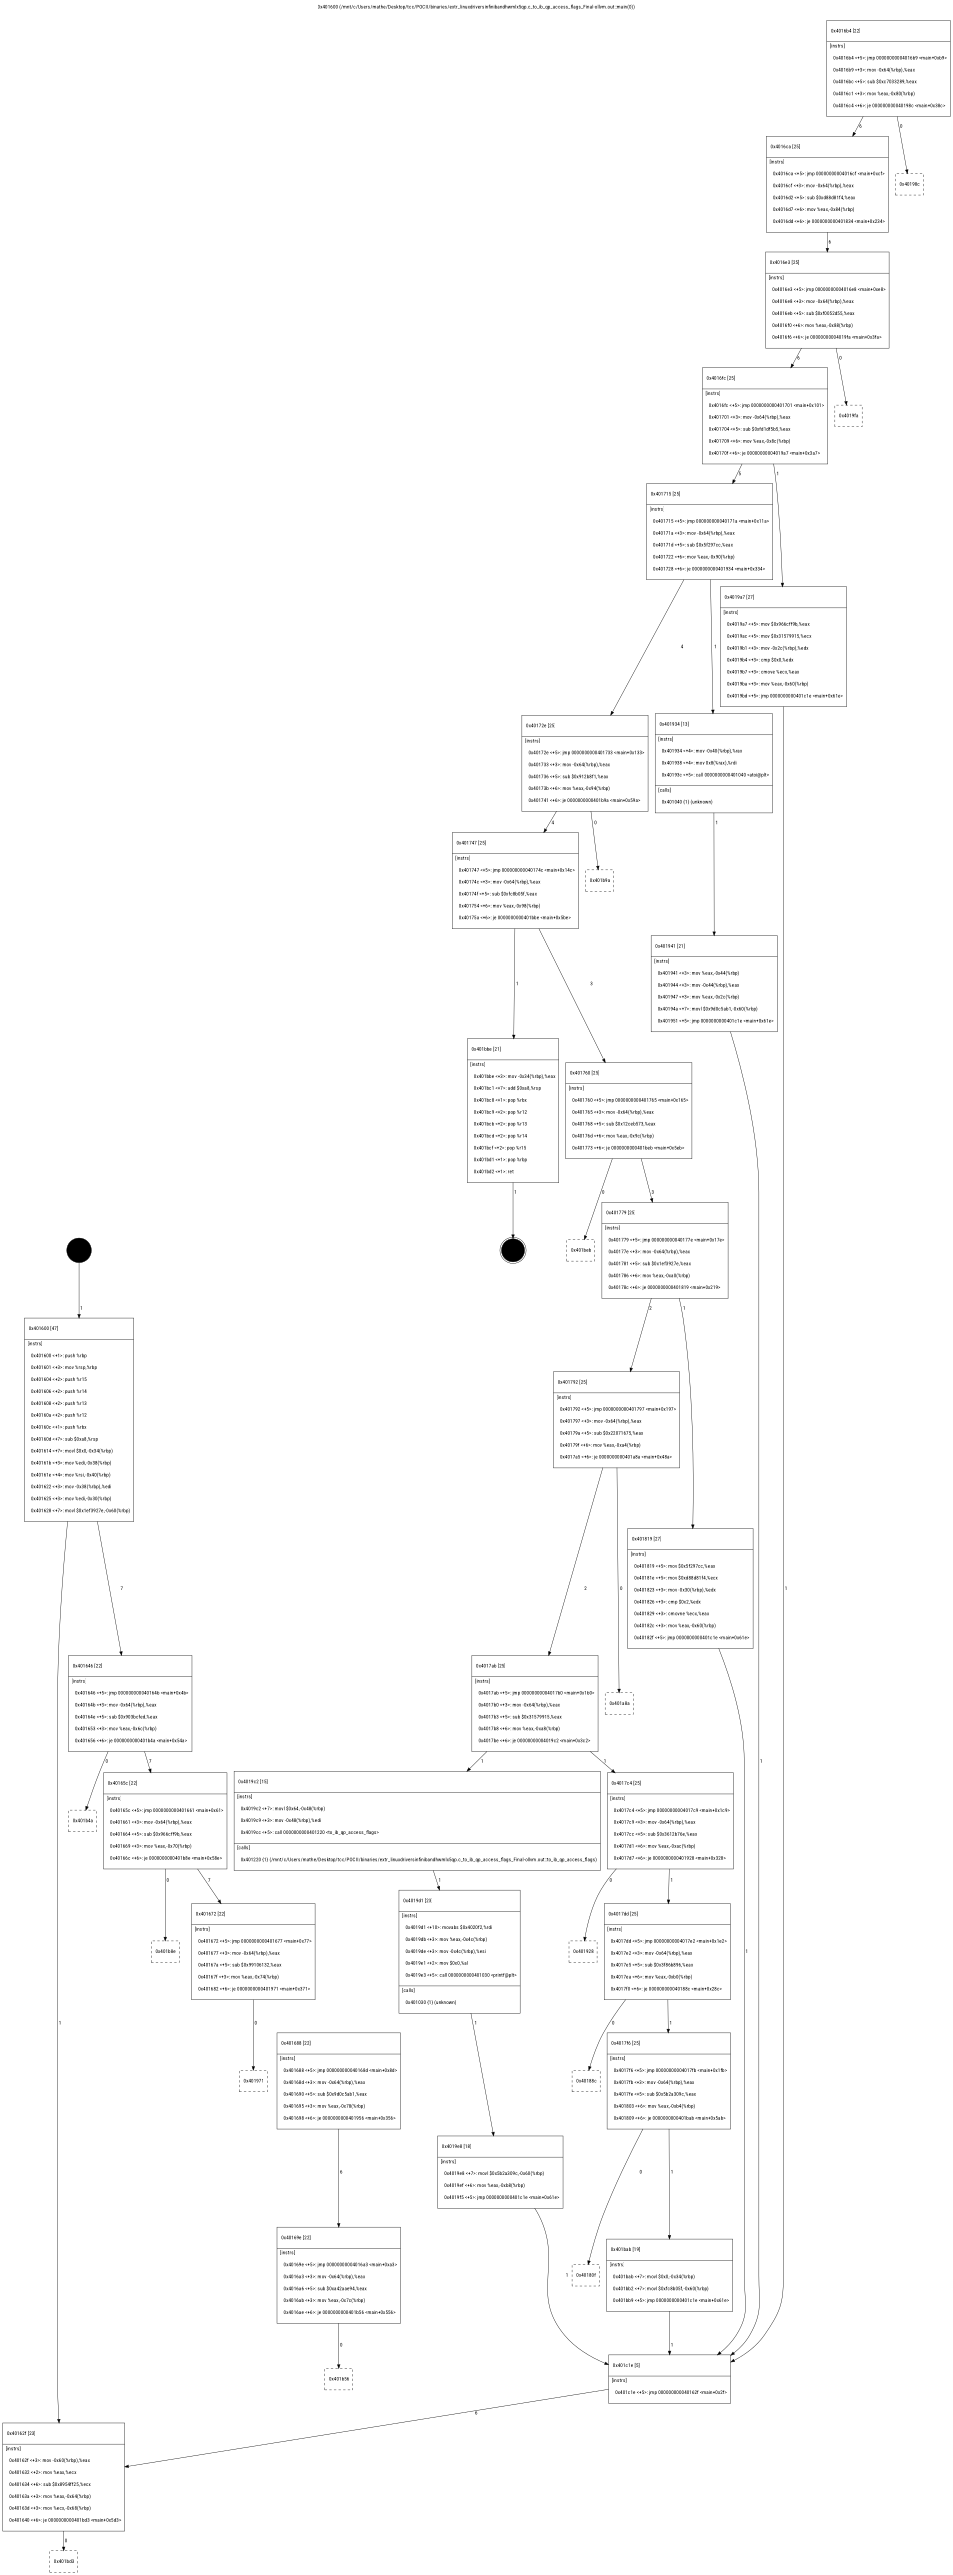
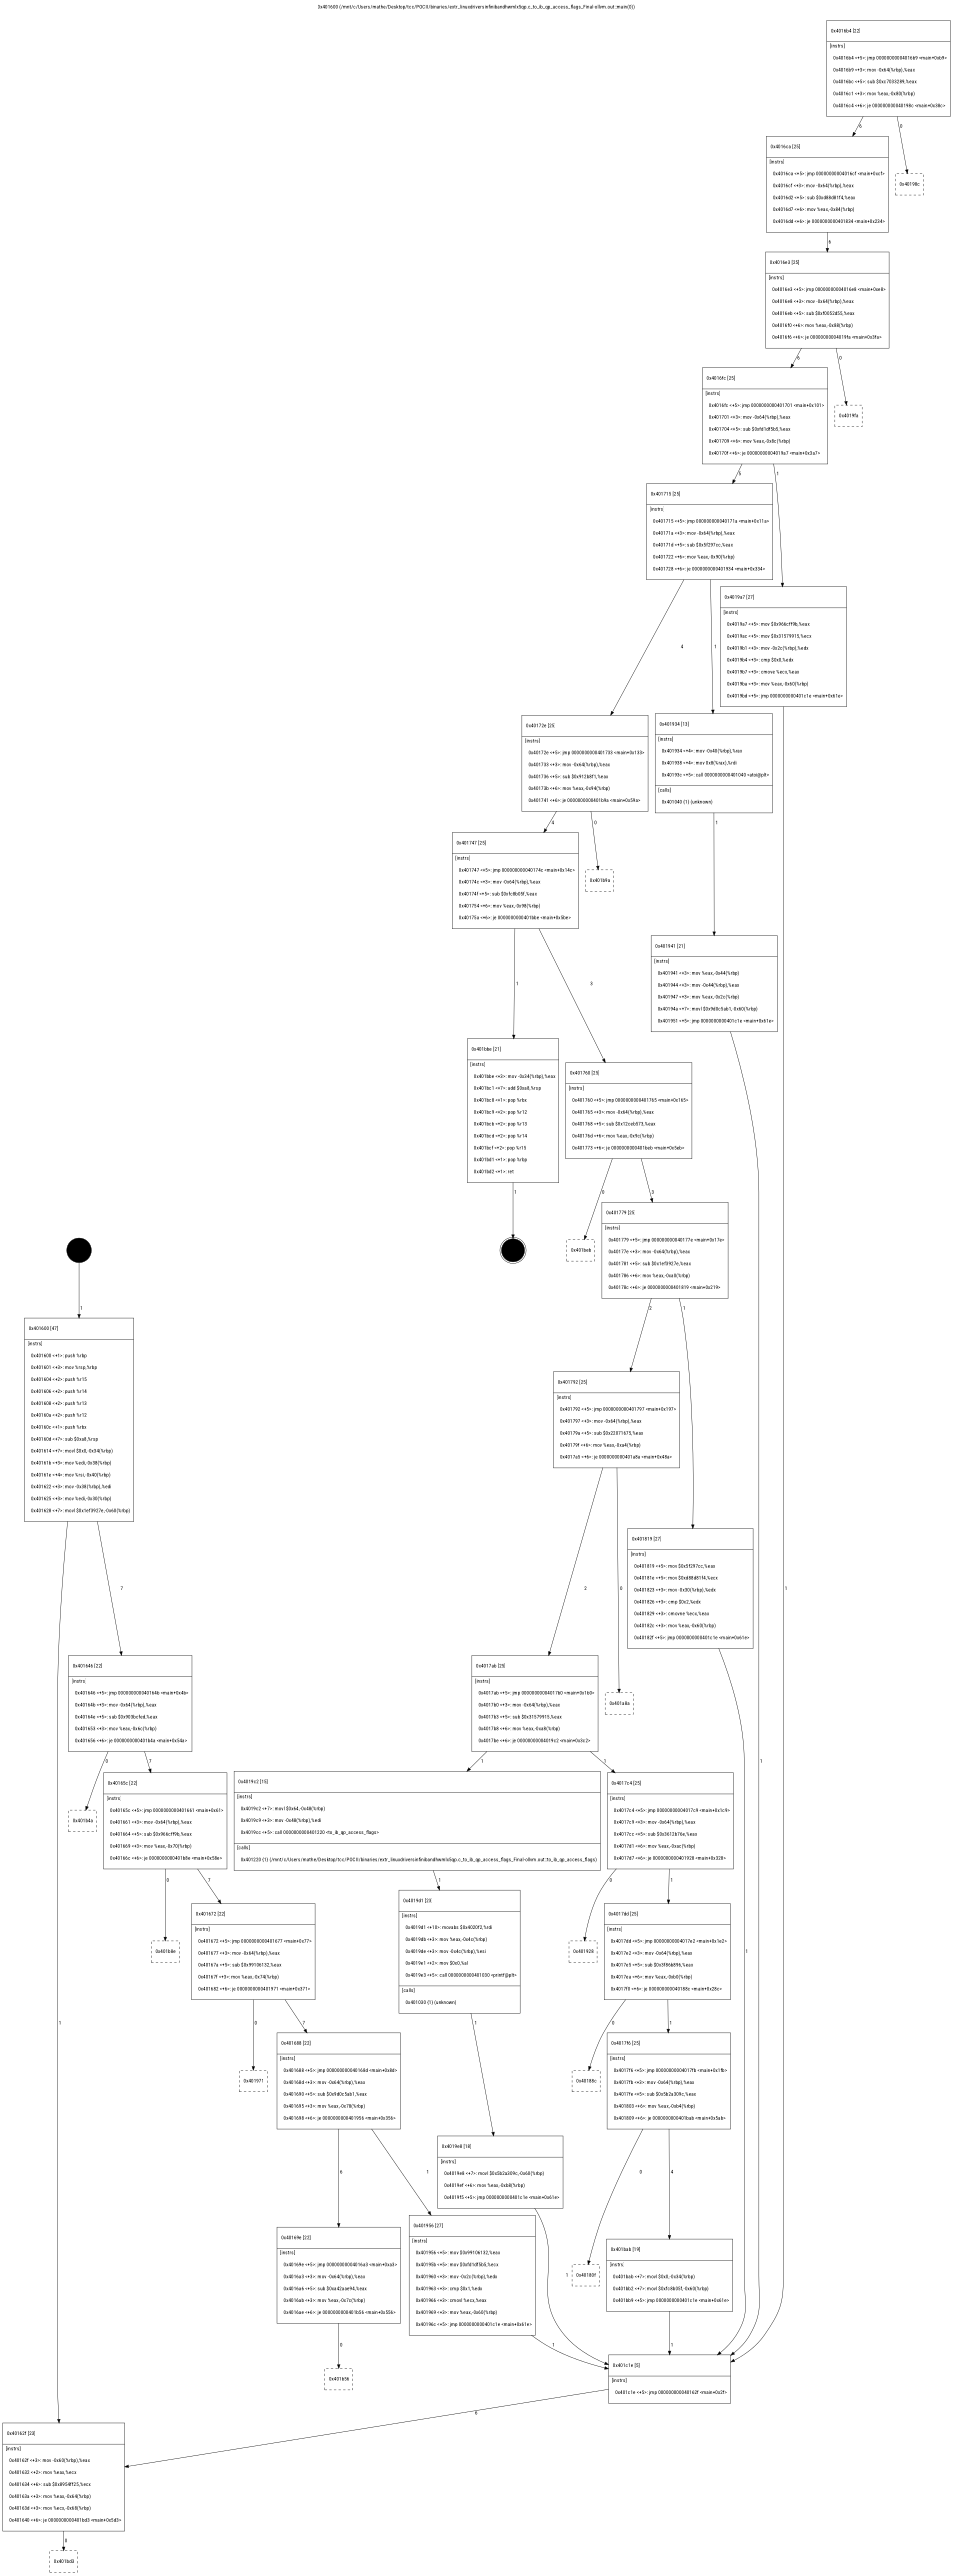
none -> (295, 2015)
(672, 2172) -> (672, 2172)
none -> (472, 2275)
